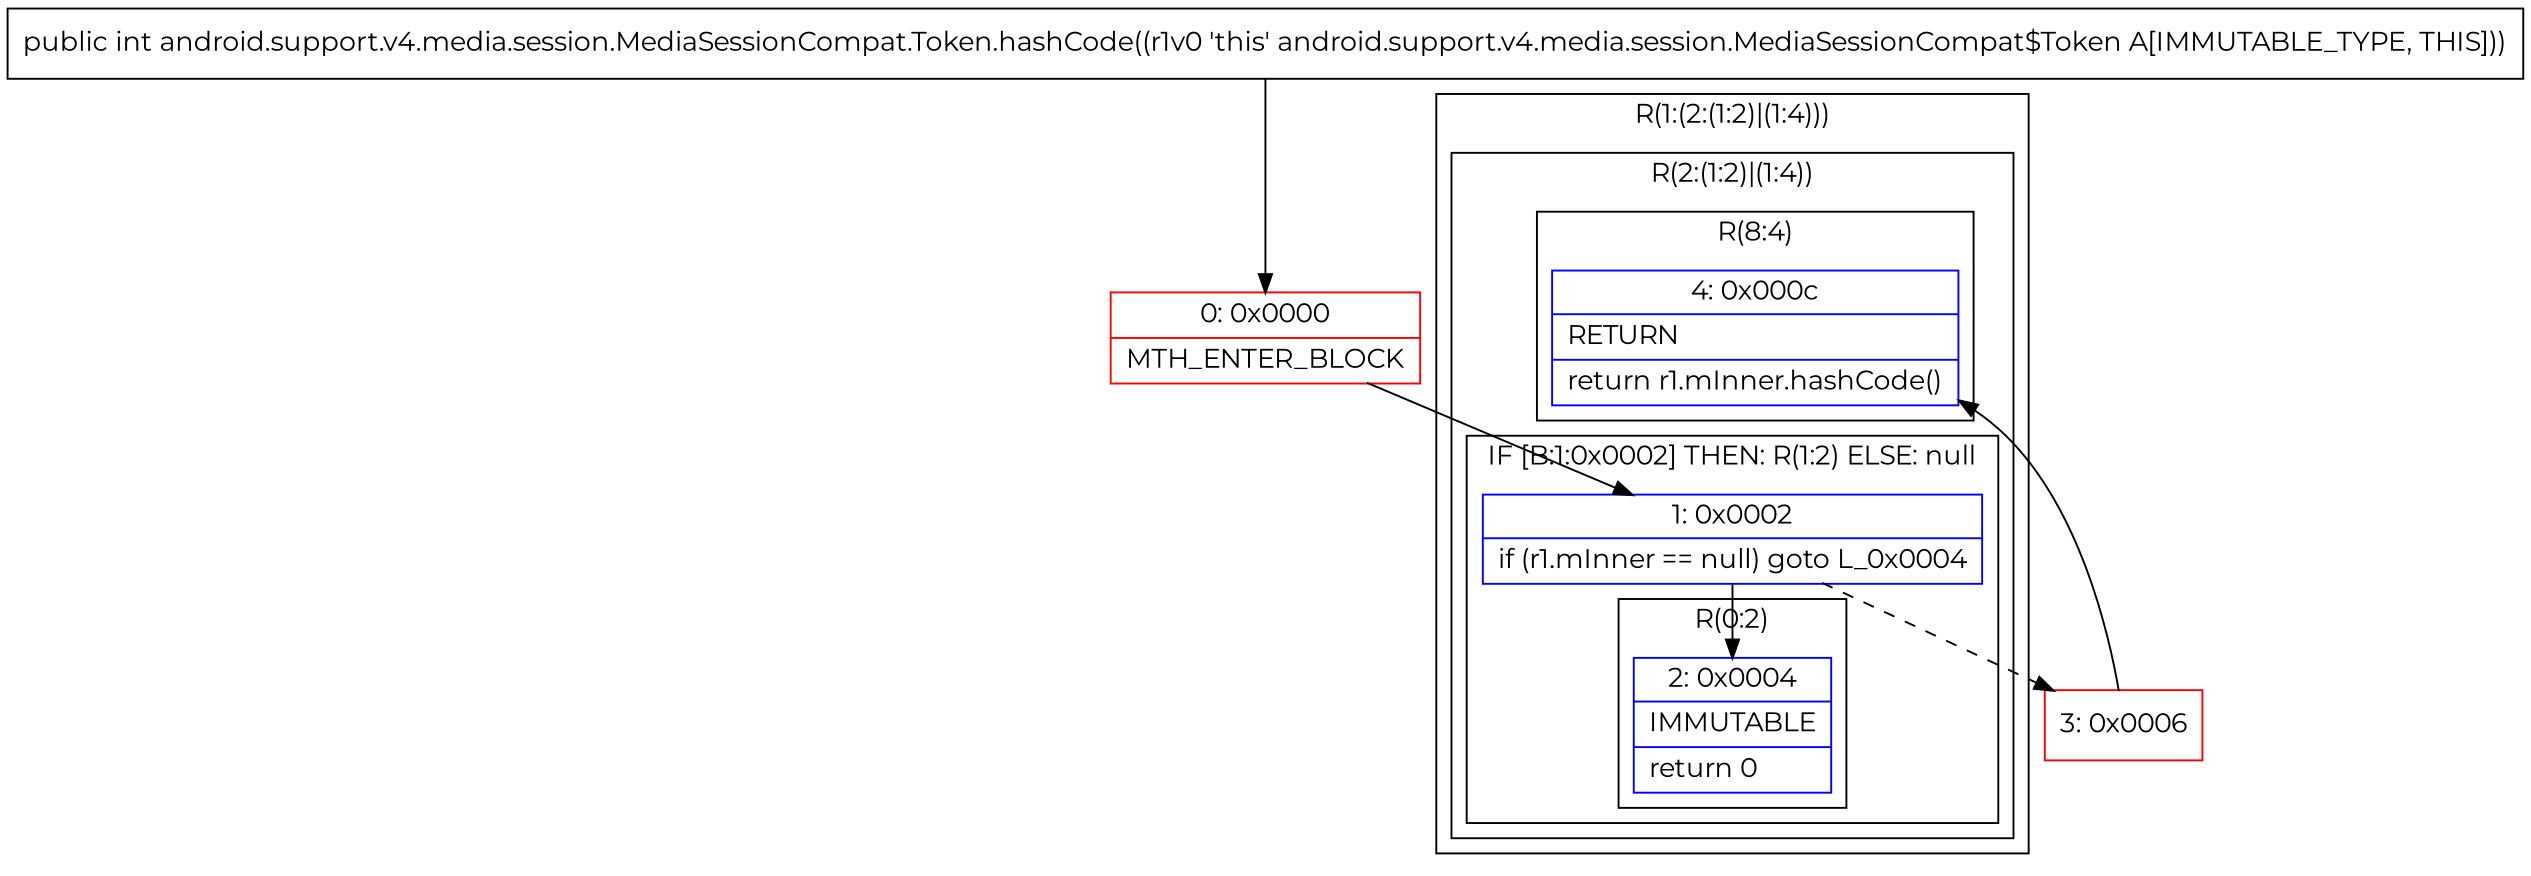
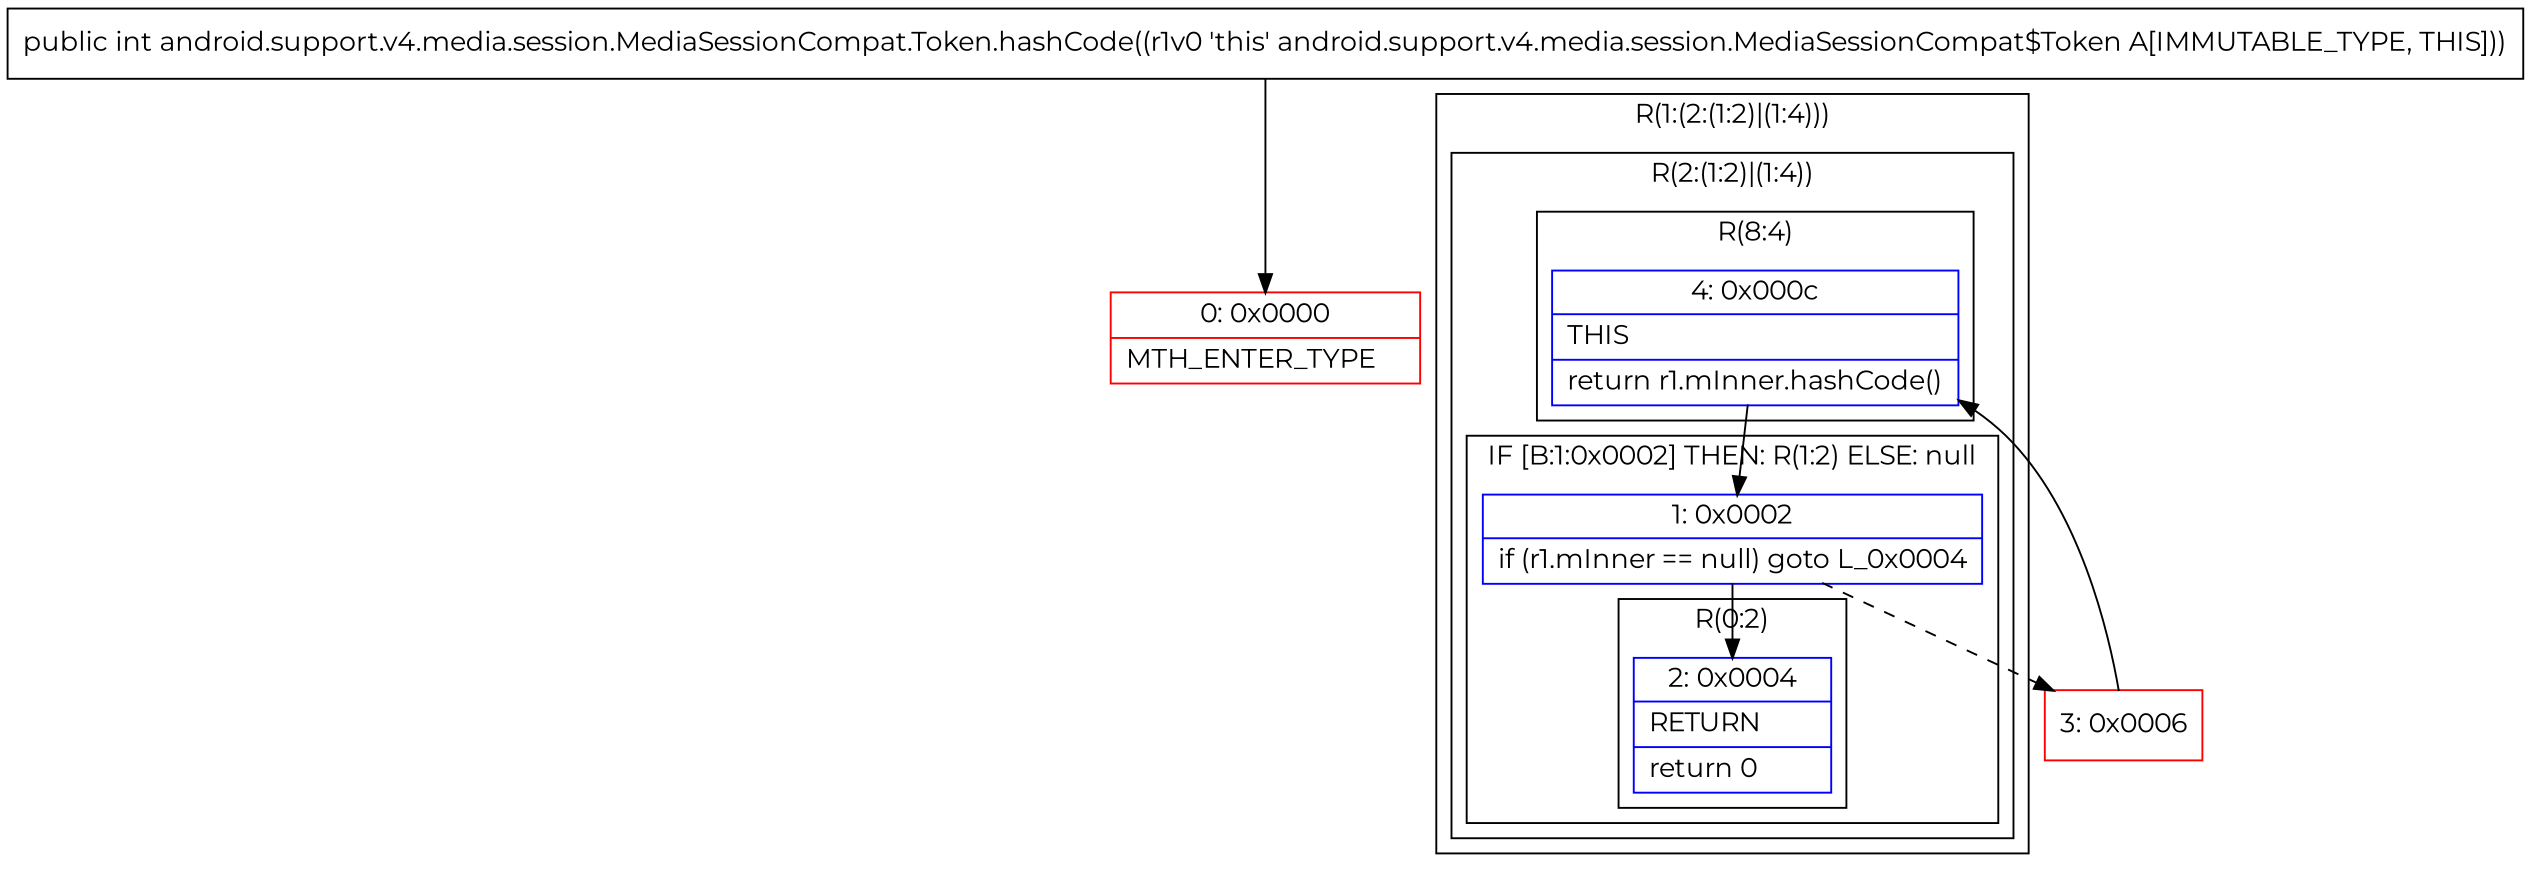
(1623, 336) -> (1599, 336)
(1265, 360) -> (1251, 360)
(1522, 448) -> (1743, 448)
(1732, 723) -> (1705, 723)
